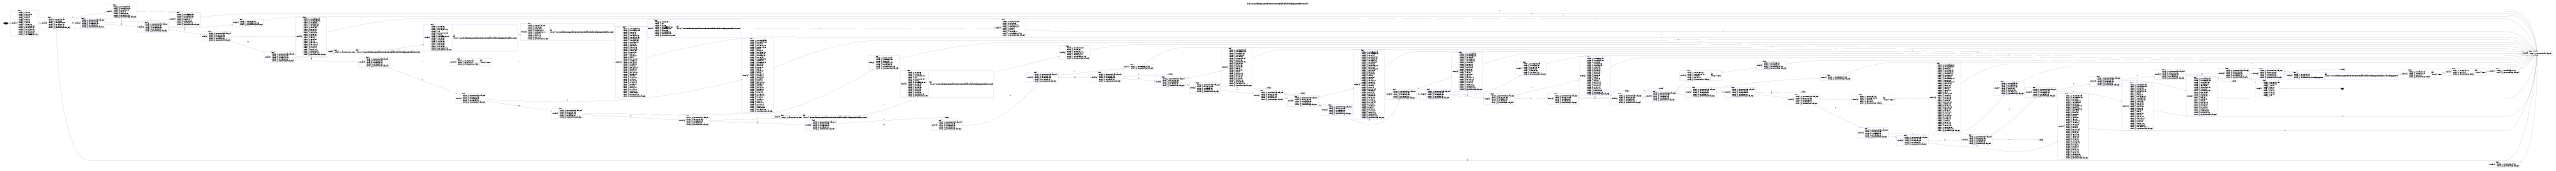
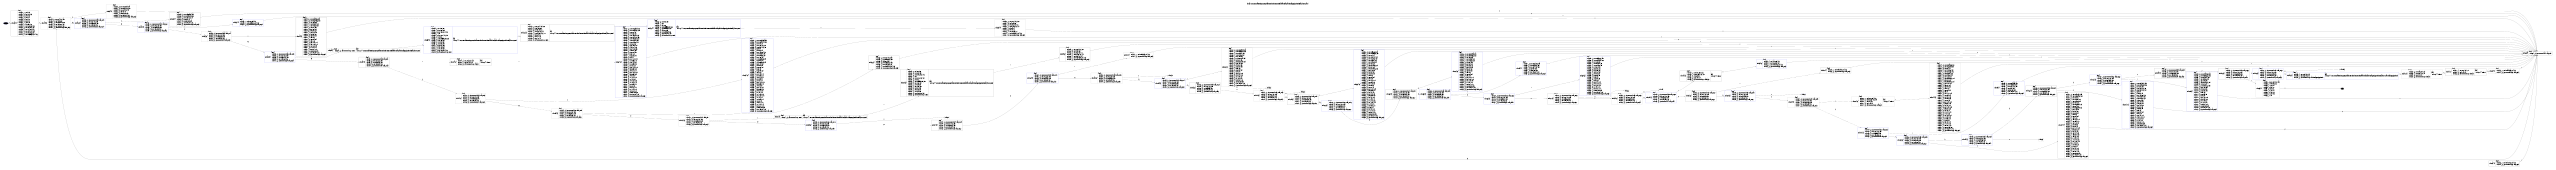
(2234, 81) -> none
